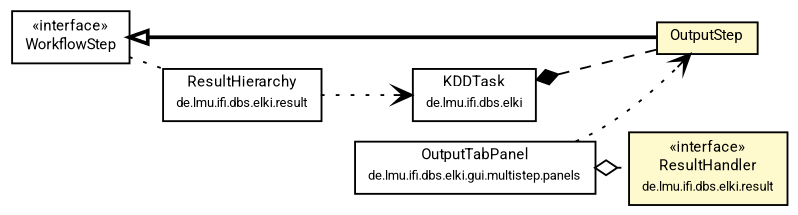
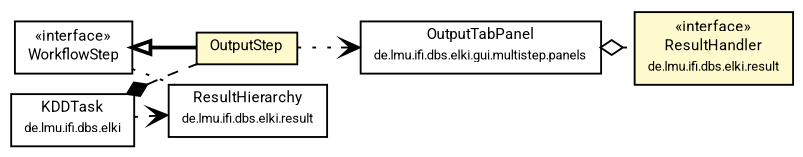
(357, 95) -> (141, 117)
(630, 109) -> (319, 48)
